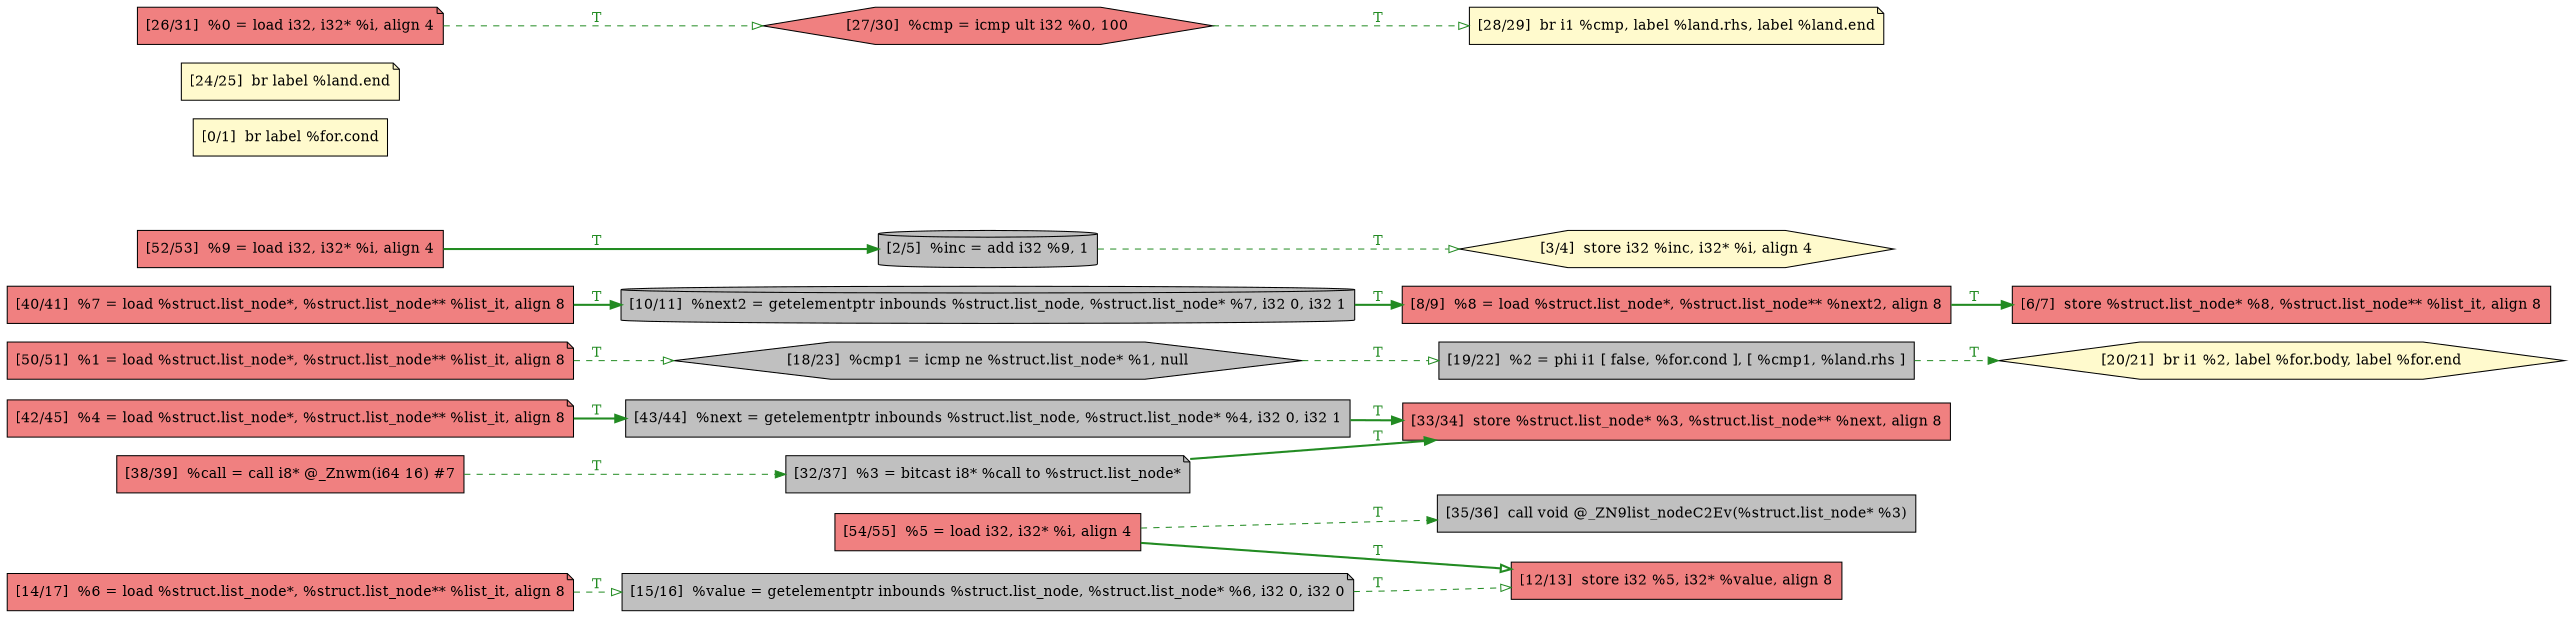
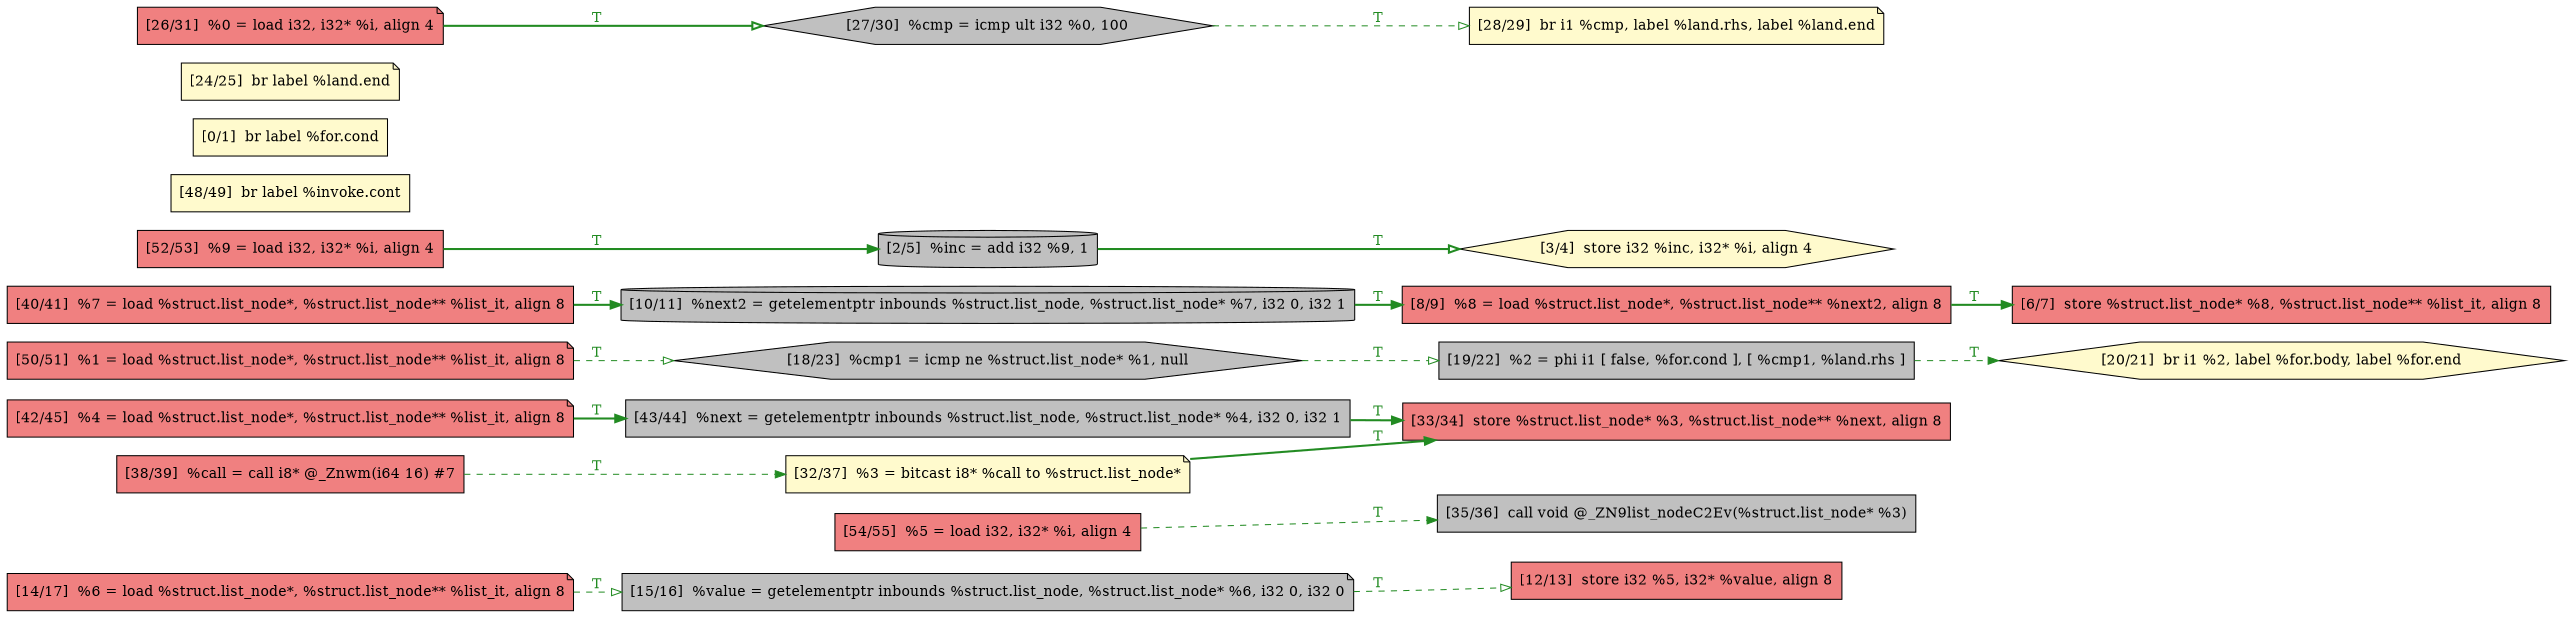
(598, 26) -> (598, 26)
(988, 26) -> (988, 26)
none -> (290, 193)
(1273, 249) -> (1273, 249)
(988, 474) -> (988, 474)
(1321, 556) -> none
